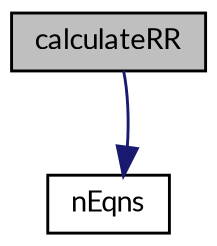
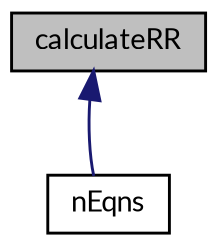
(128, 109) -> (89, 138)
